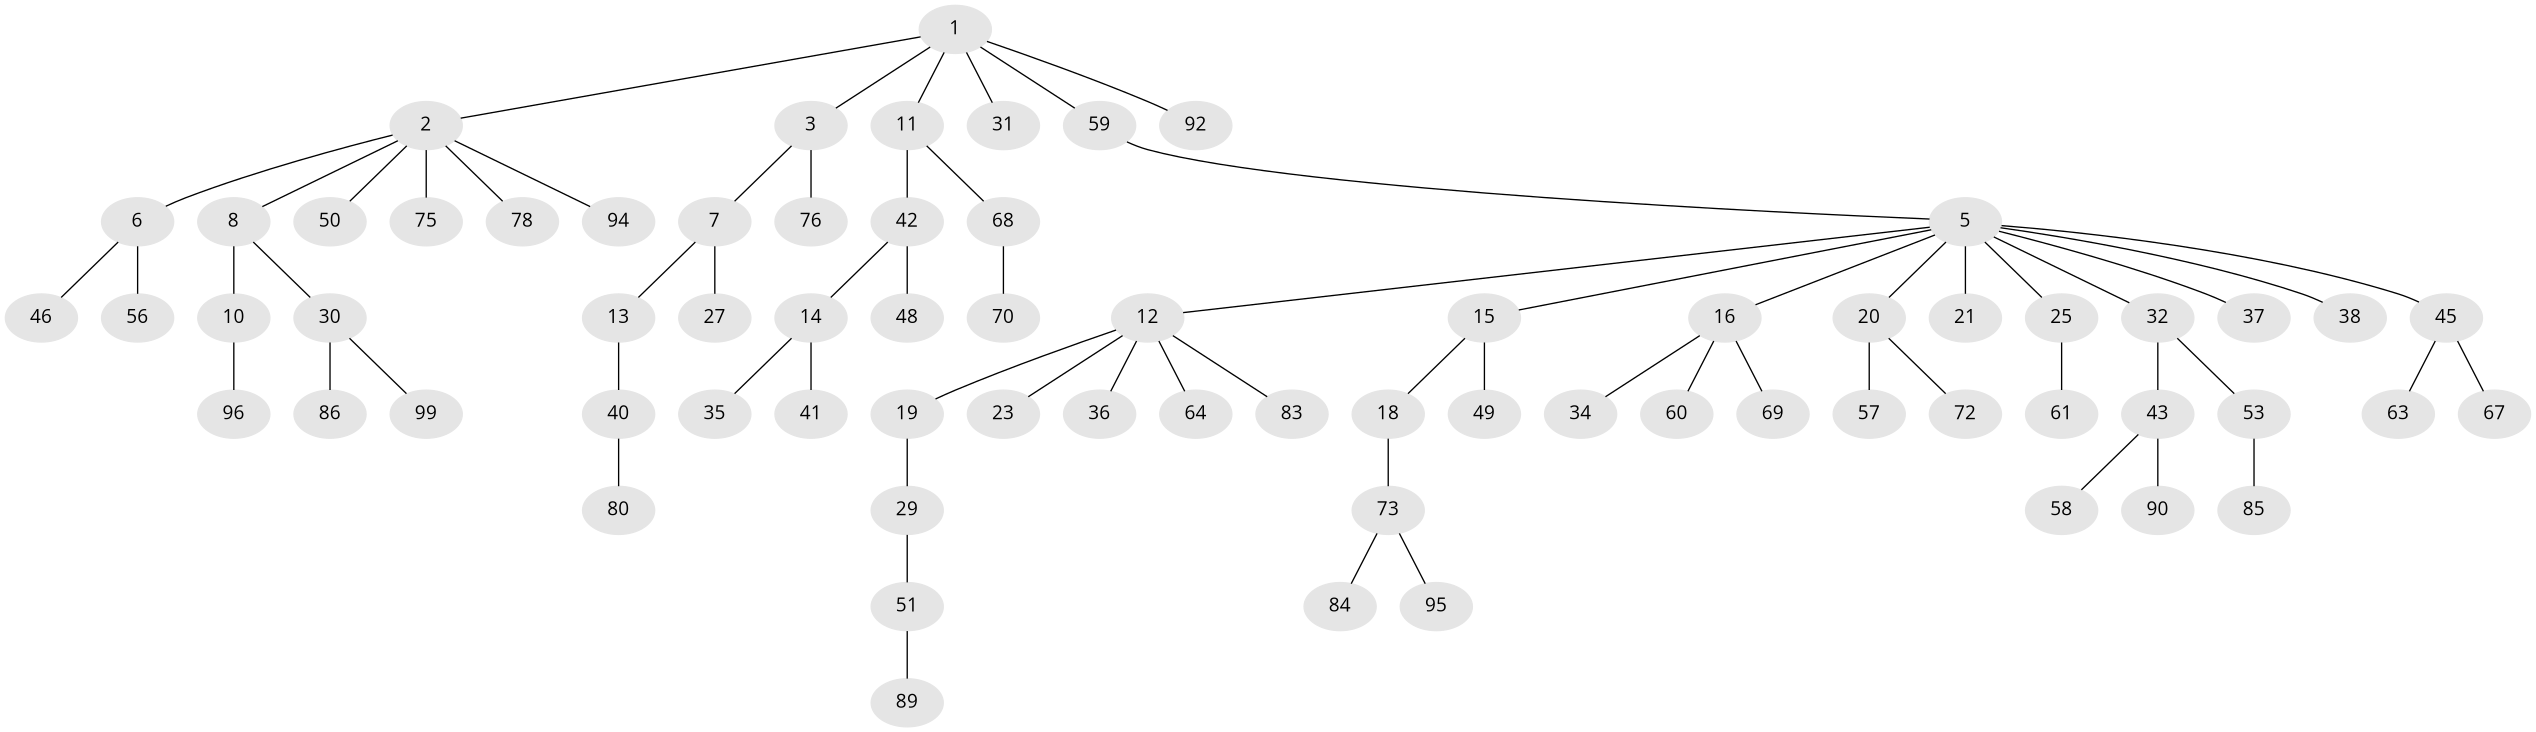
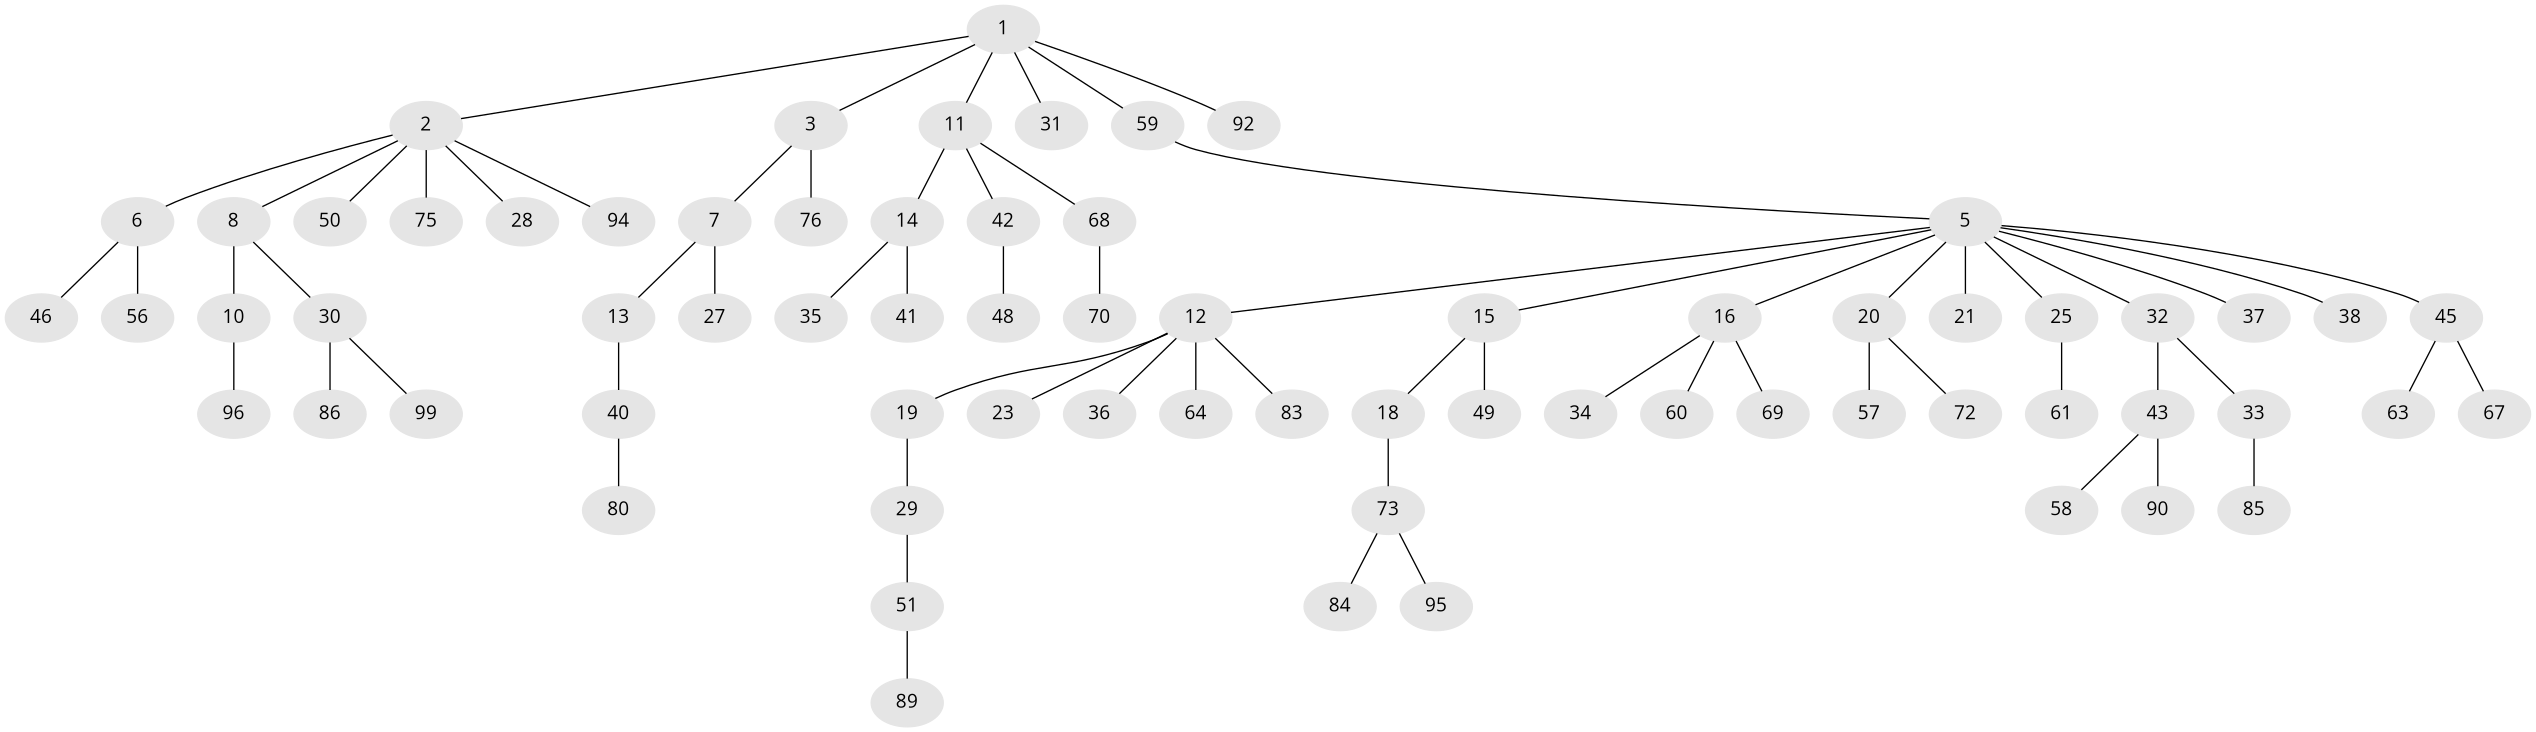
(522, 222) -> (522, 222)
(859, 270) -> (931, 174)
(2254, 414) -> (2254, 414)
